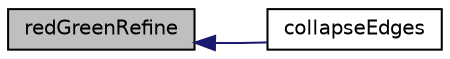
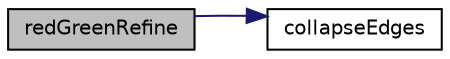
(241, 43) -> (221, 16)
